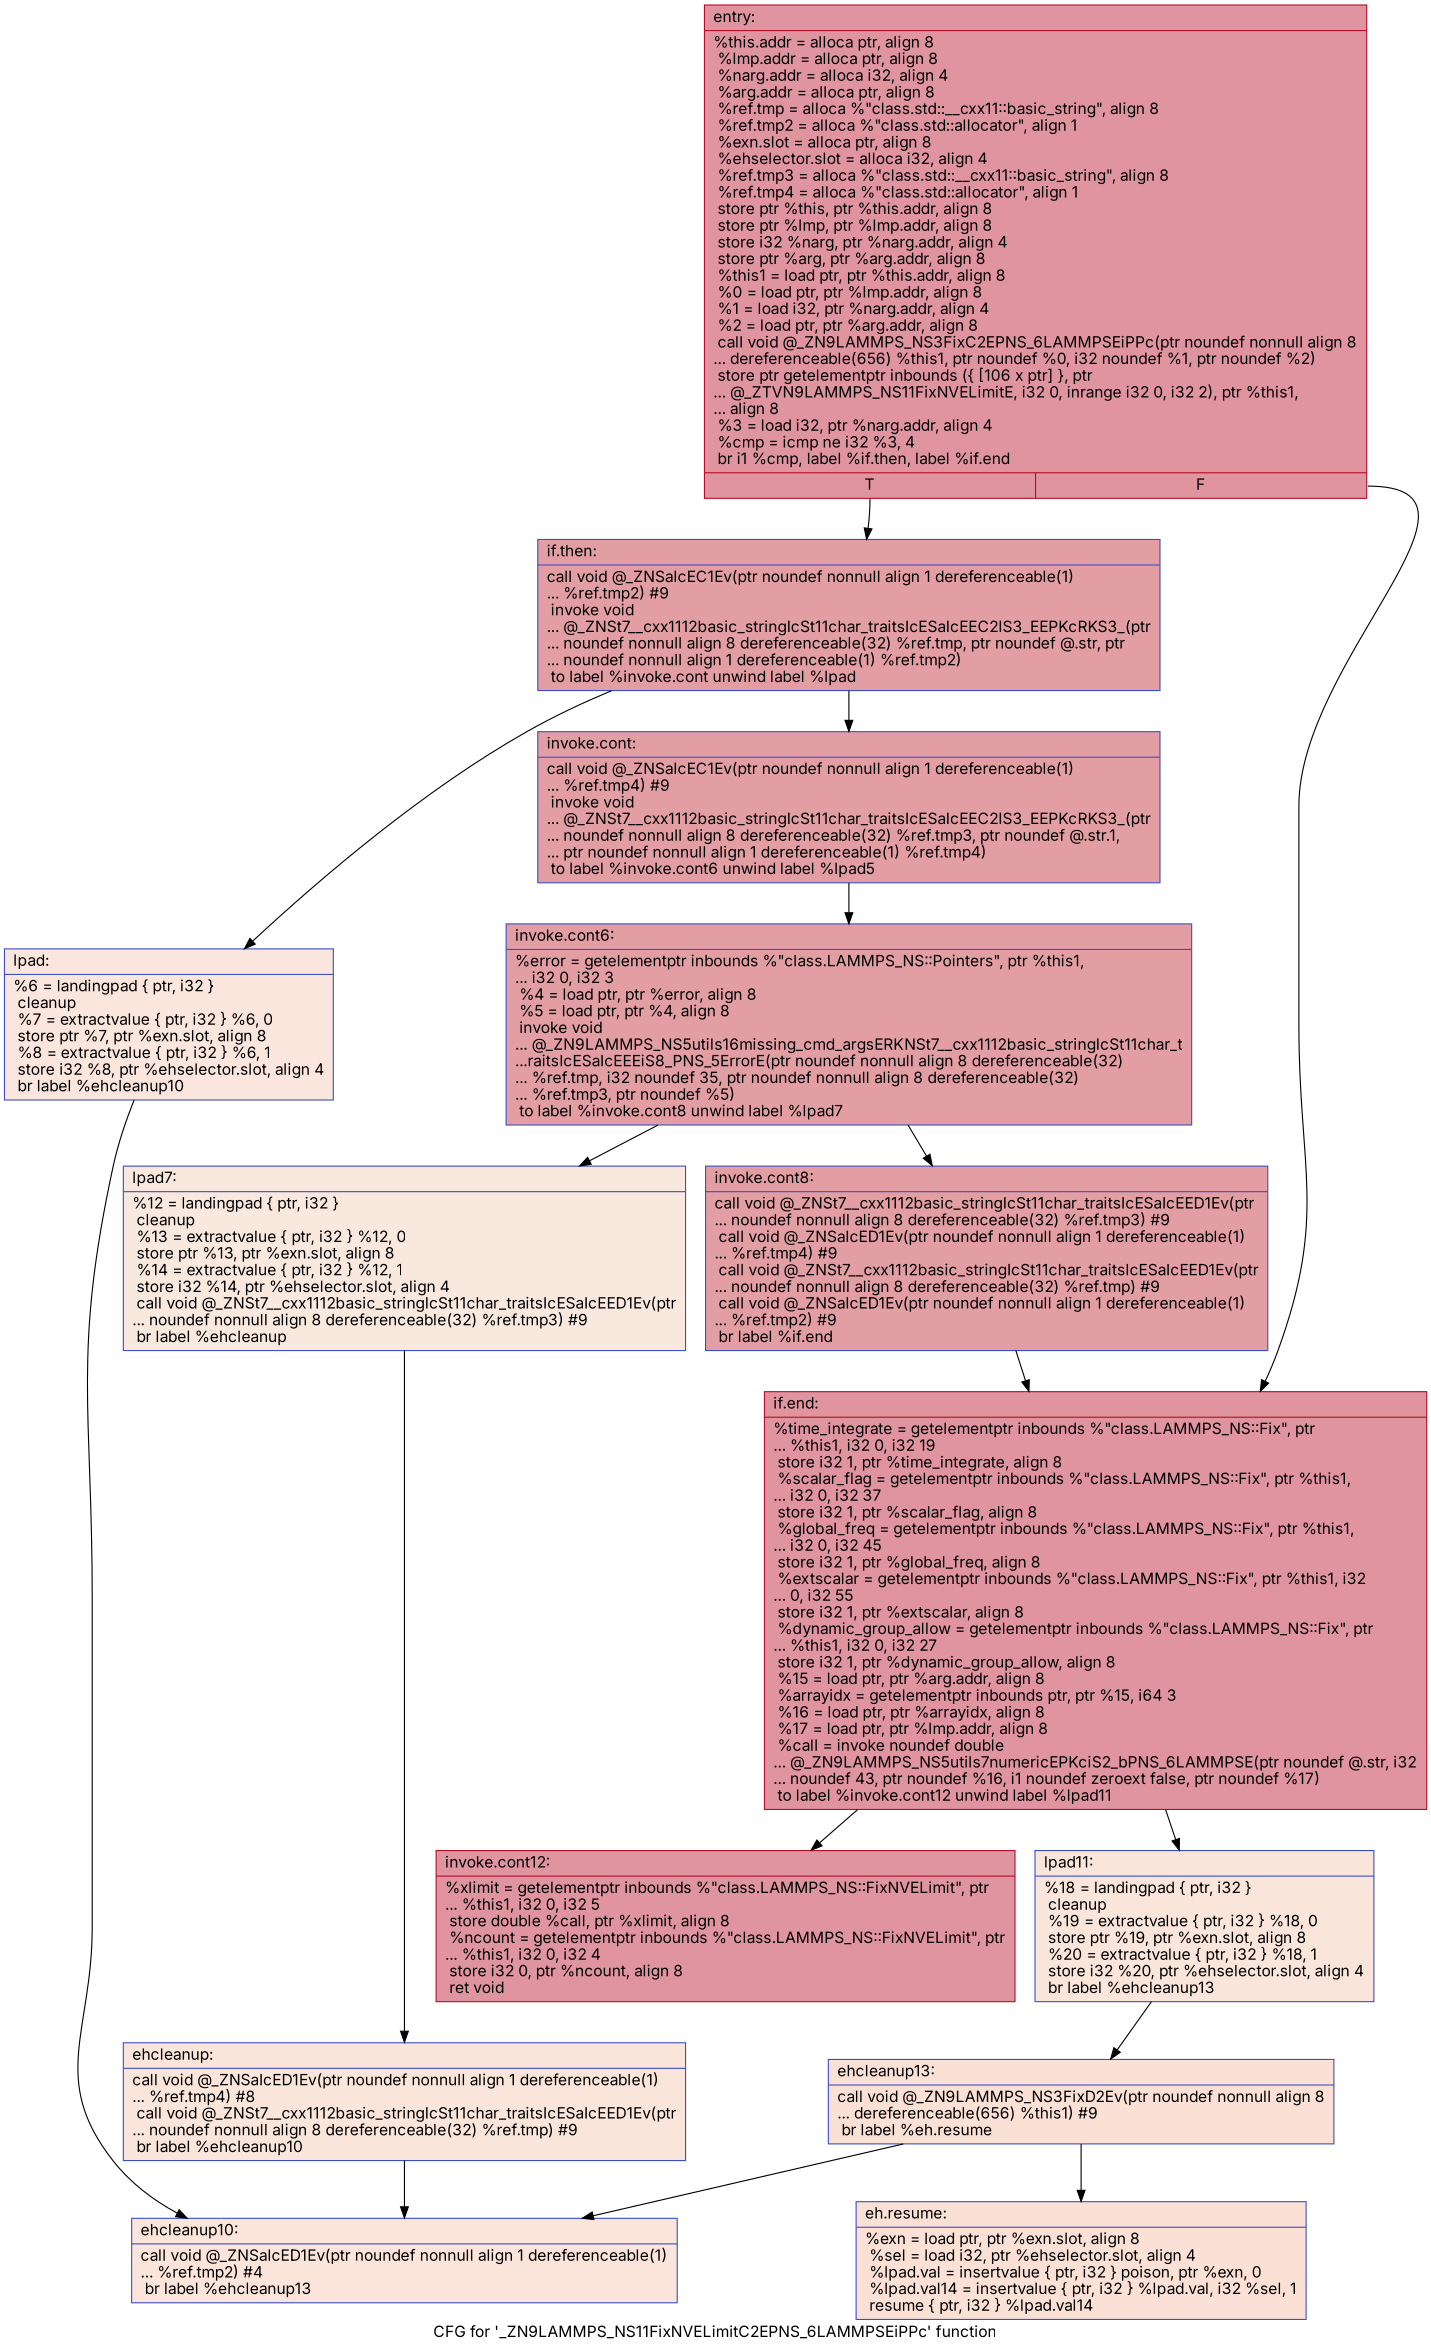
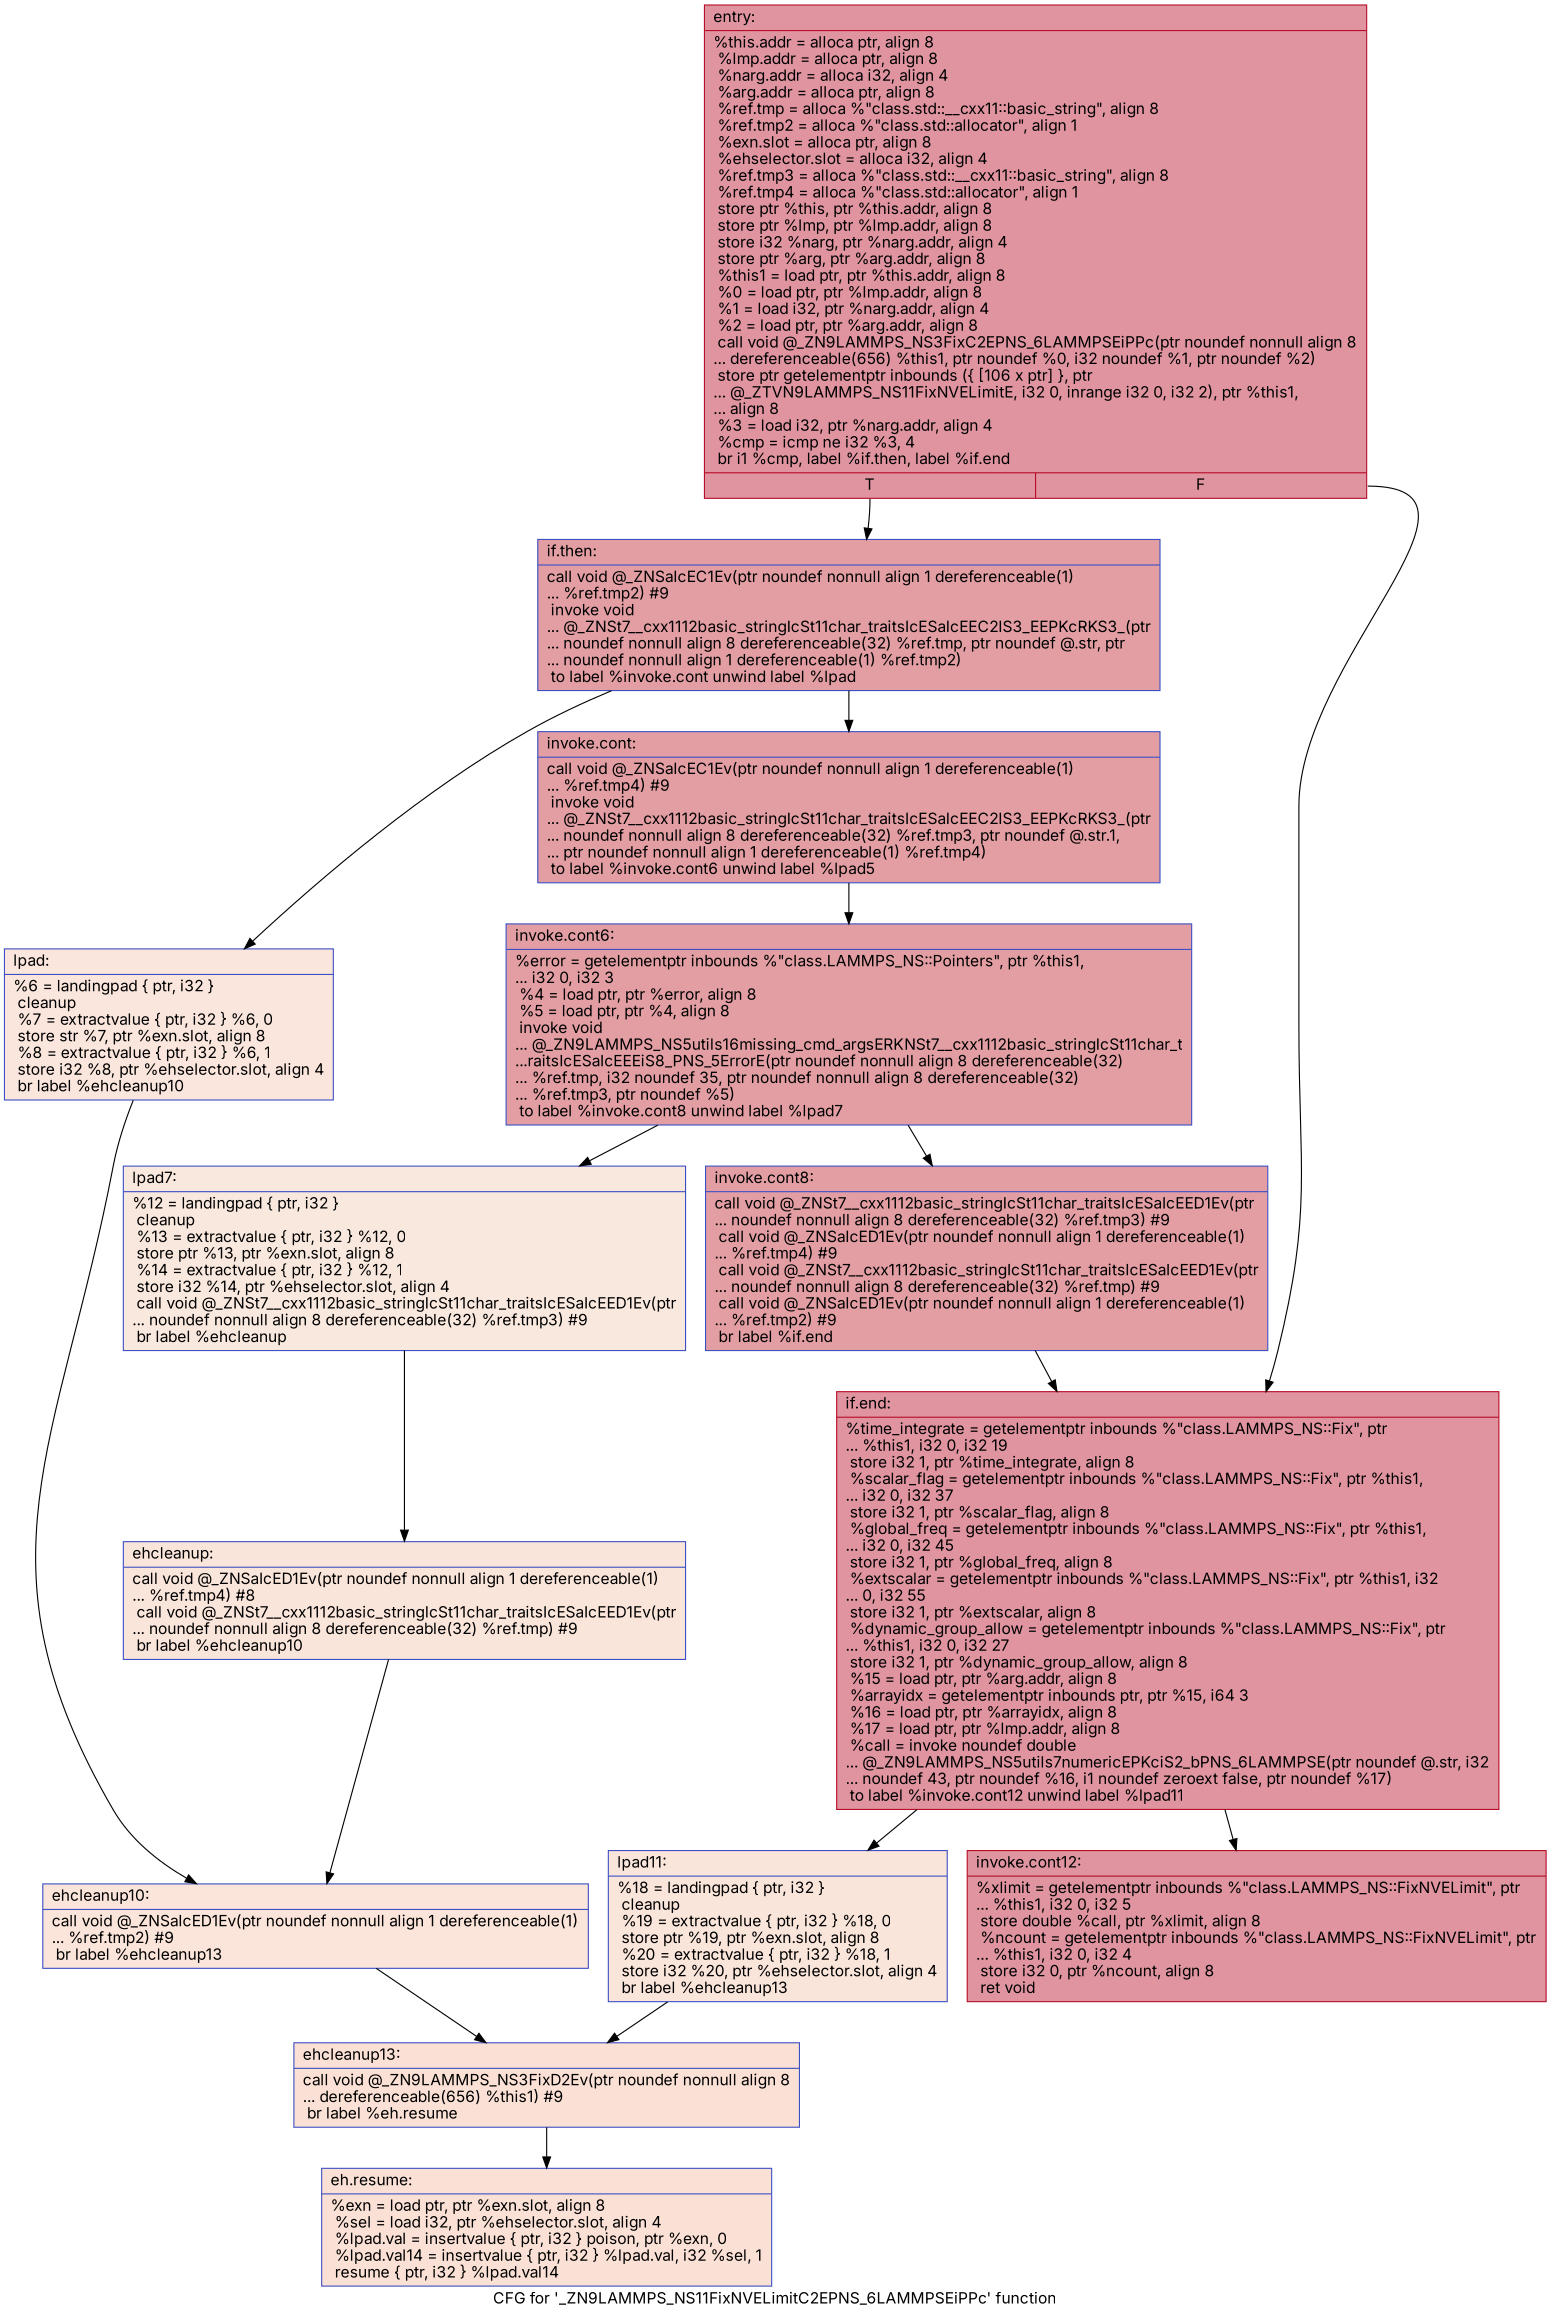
(141, 1037) -> (140, 1037)
(748, 2180) -> (426, 2002)
(202, 2273) -> (113, 1938)
